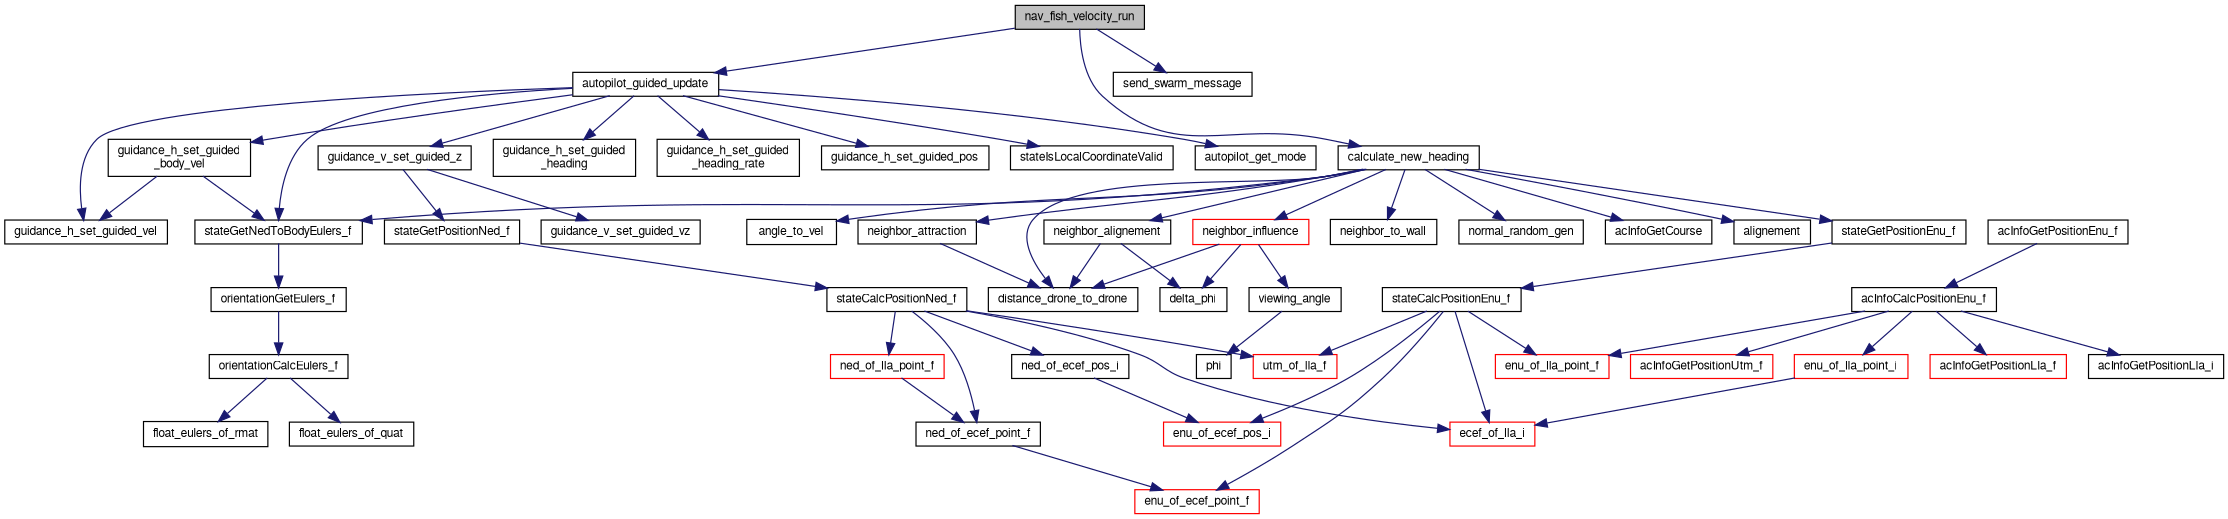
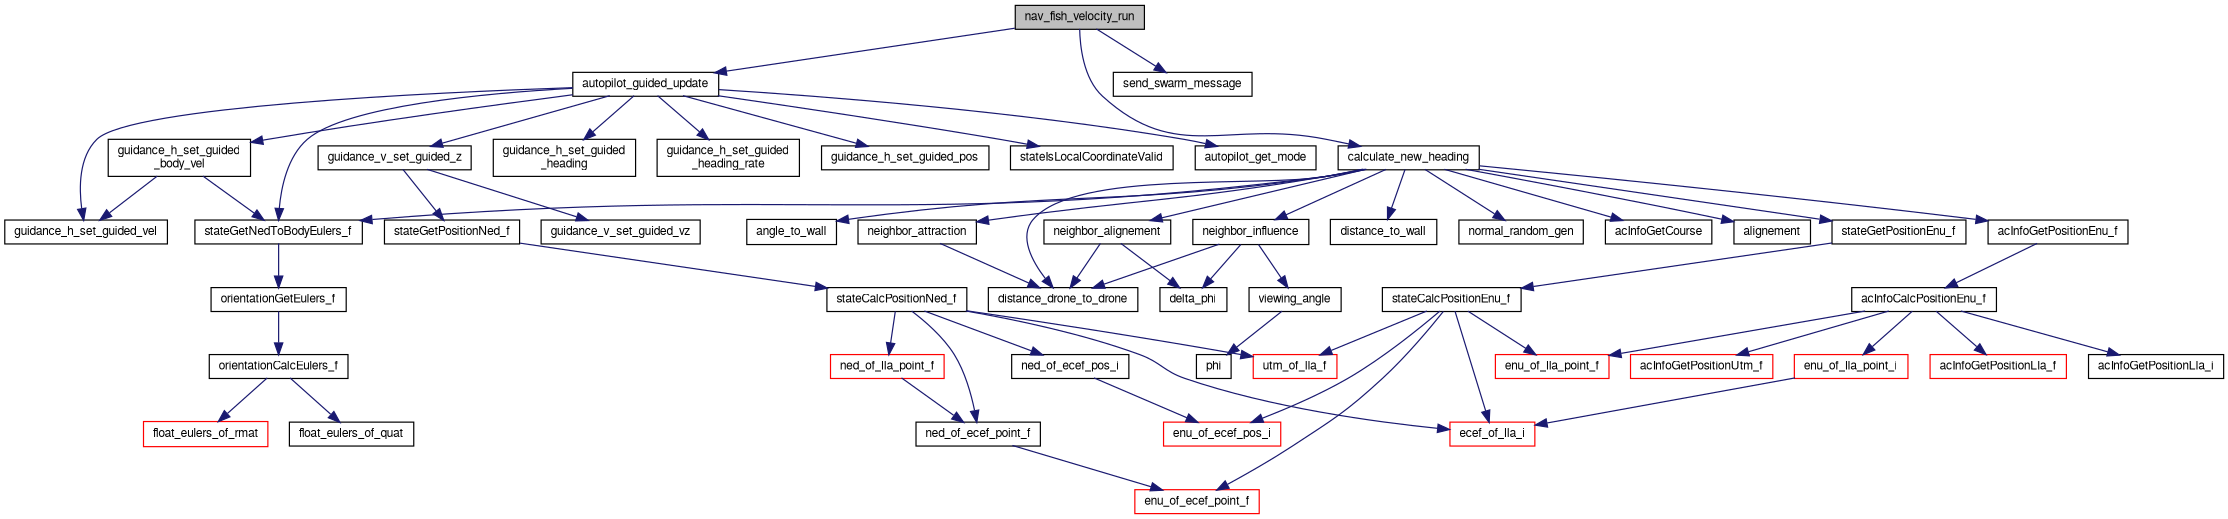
none -> (1728, 191)
(792, 232) -> (792, 232)
(1251, 232) -> (1251, 232)
(1384, 232) -> (1384, 232)
(206, 434) -> (206, 434)
